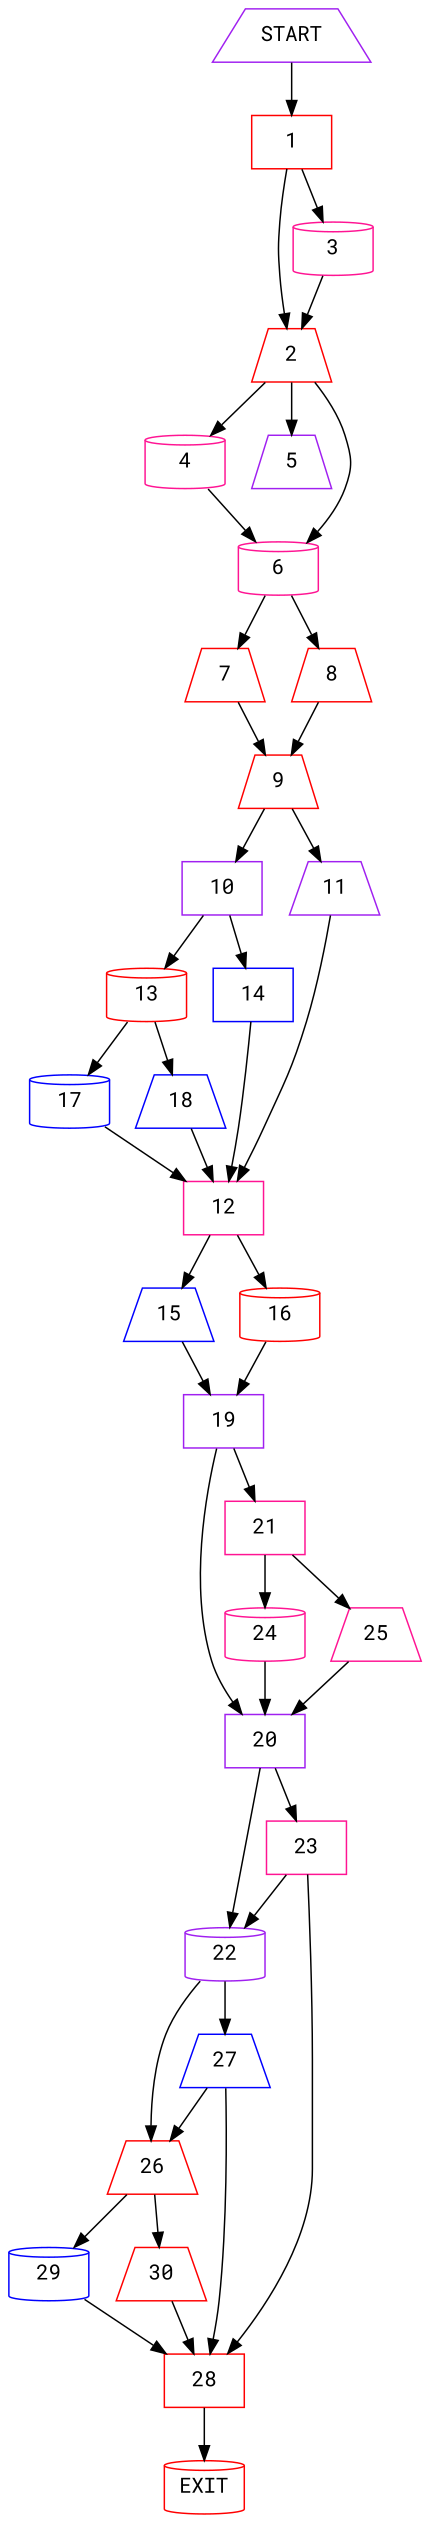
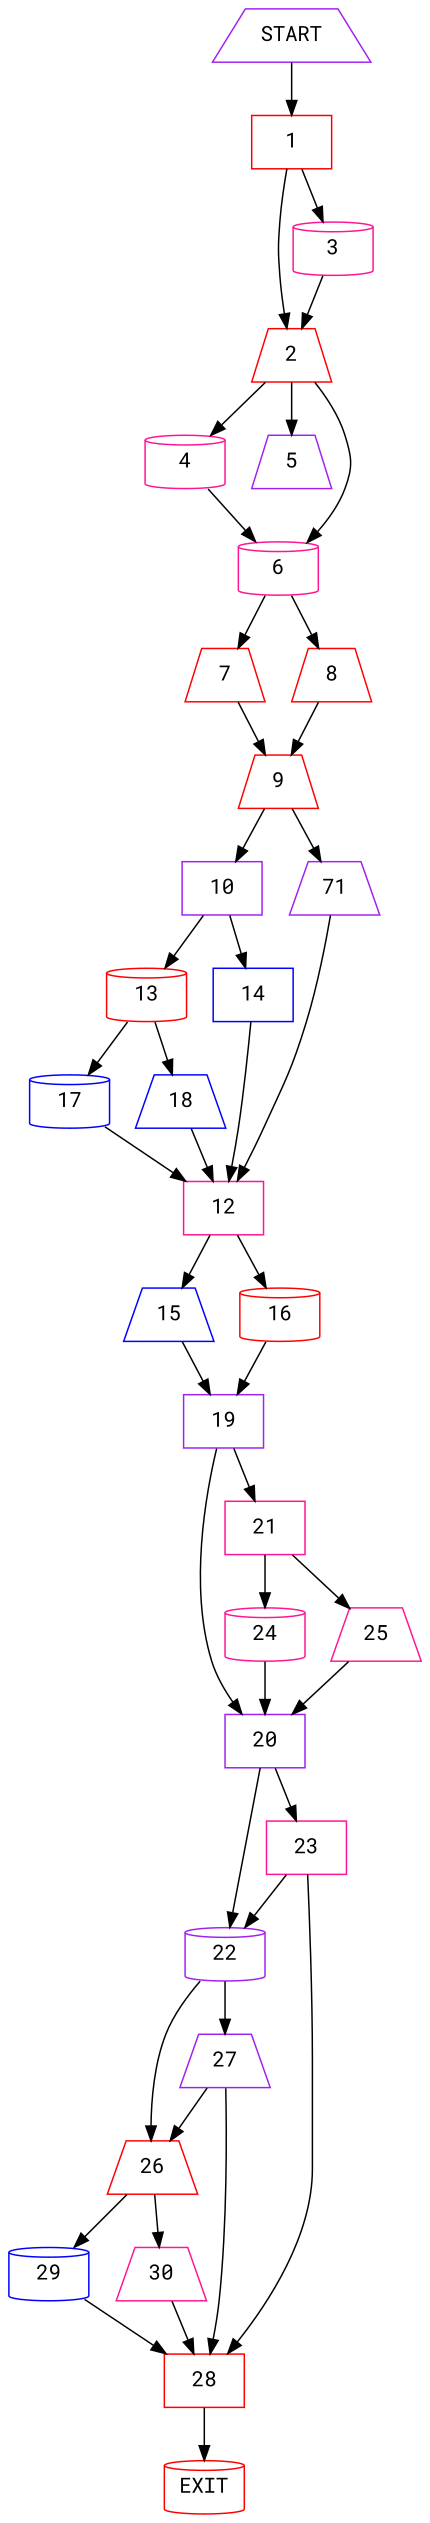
(335, 888) -> (335, 888)
(225, 2061) -> (225, 2061)
(161, 2274) -> (161, 2274)
